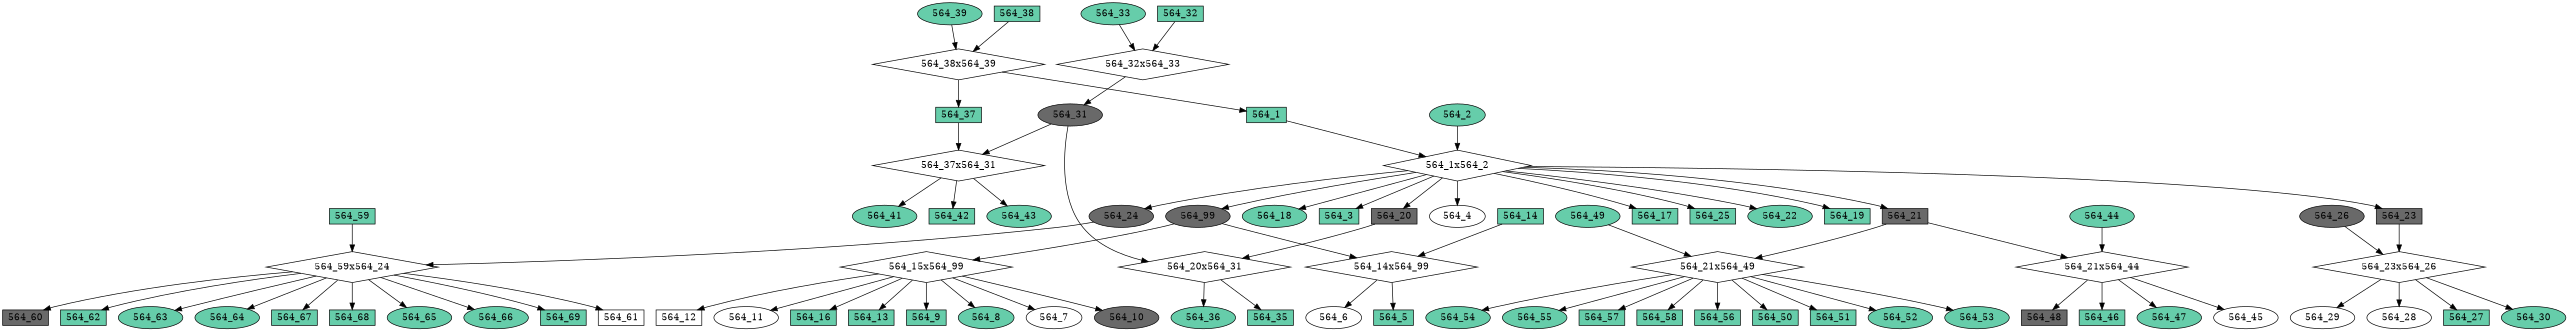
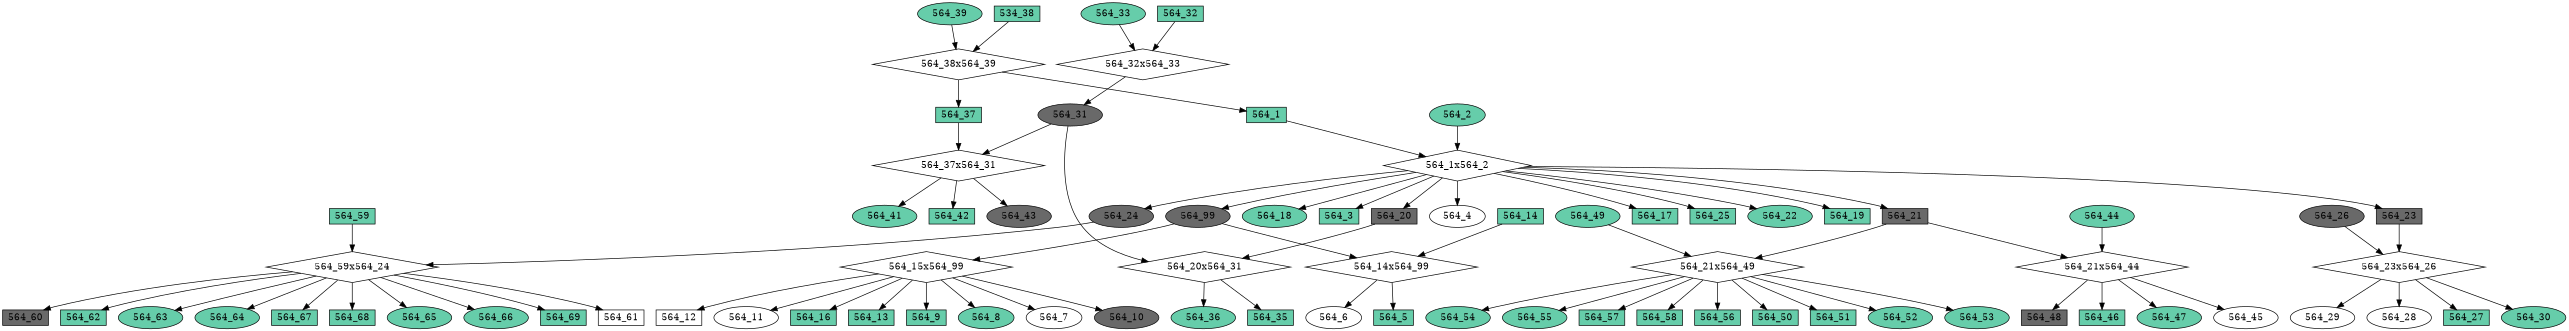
(1017, 14) -> (1017, 14)
(1019, 216) -> (1019, 216)
